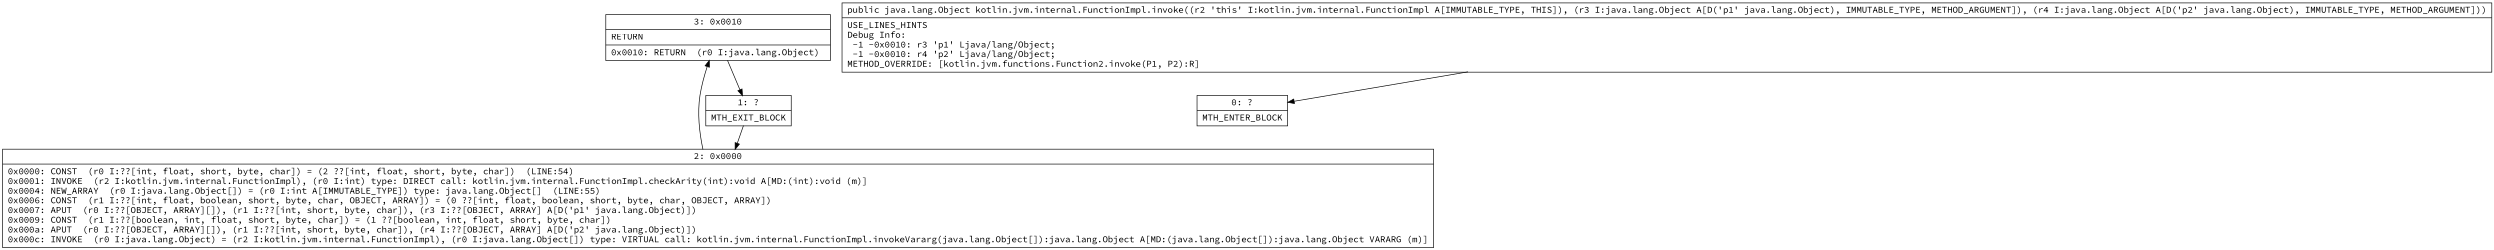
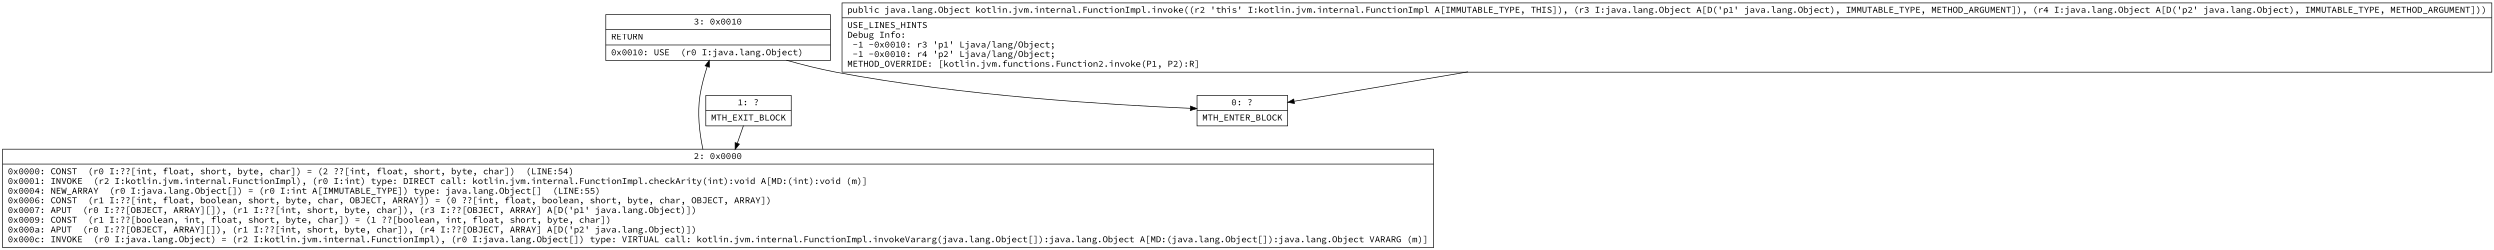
(718, 52) -> (710, 52)
(734, 75) -> (987, 94)
